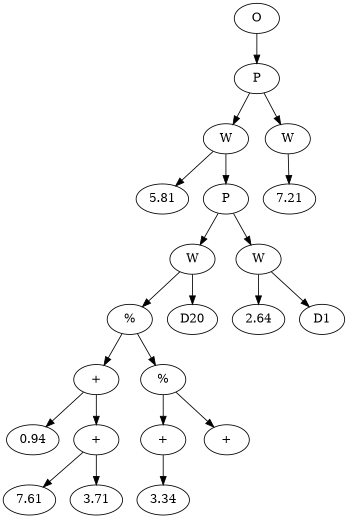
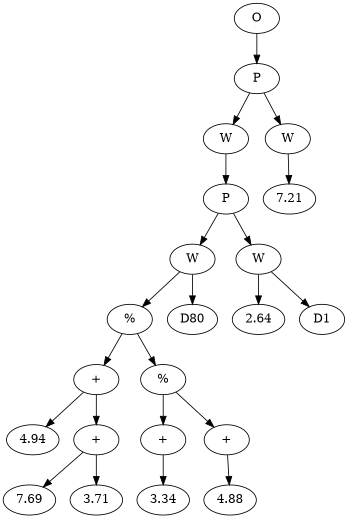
(162, 199) -> none
(192, 319) -> (192, 319)
(33, 440) -> (33, 440)
(29, 500) -> (29, 500)
none -> (230, 500)
